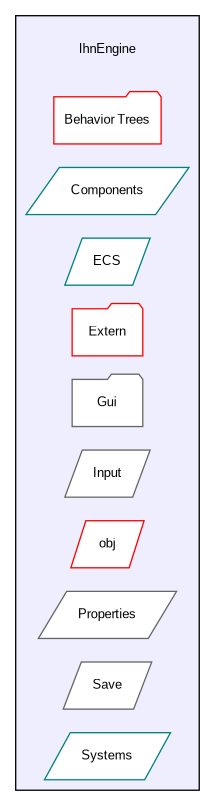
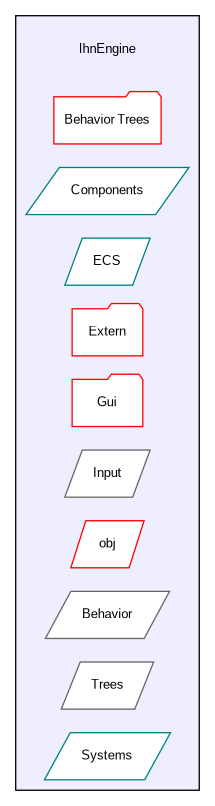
(107, 403) -> (107, 403)
(107, 615) -> (107, 615)
(107, 686) -> (107, 686)
